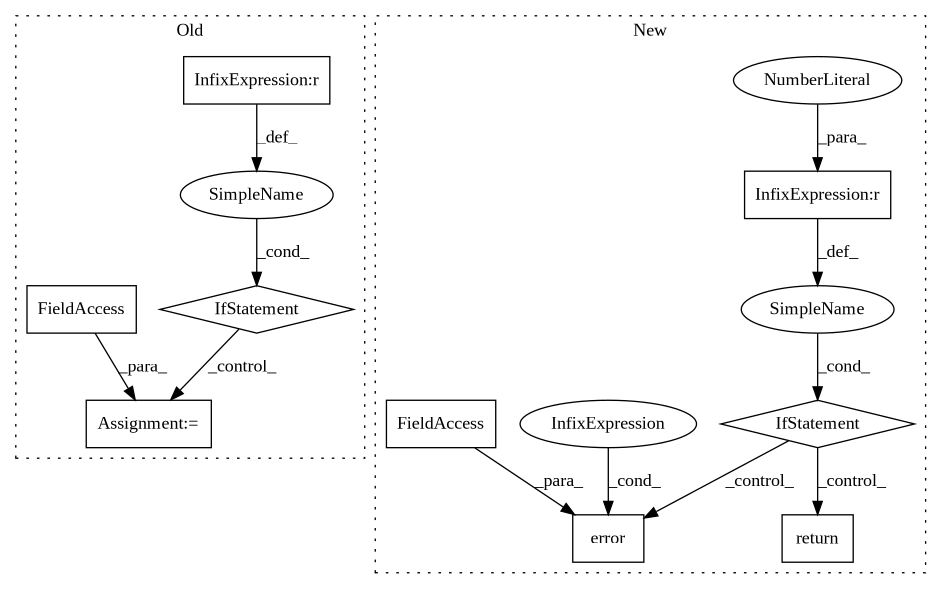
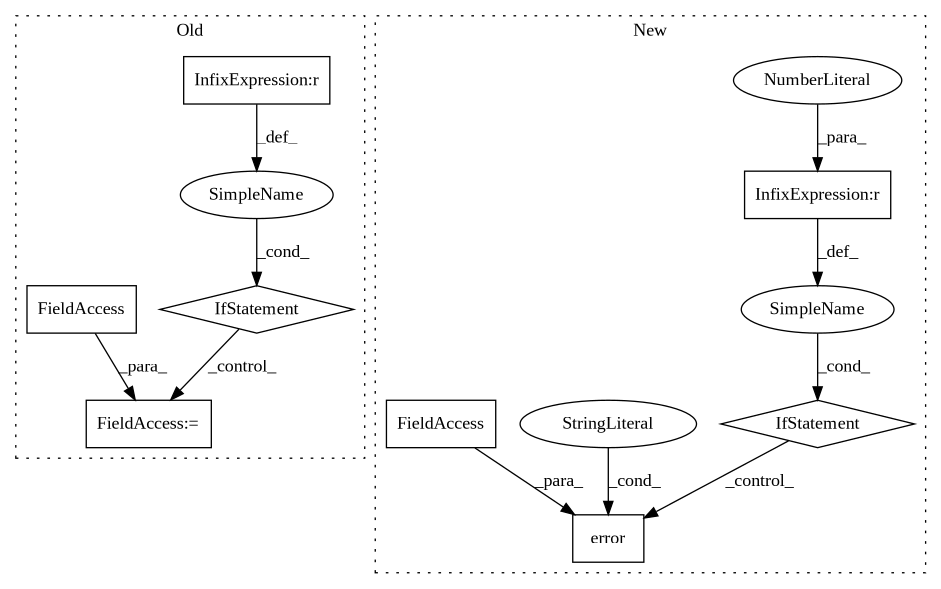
(149, 424) -> (149, 424)
(608, 424) -> (608, 424)
(818, 539) -> none
